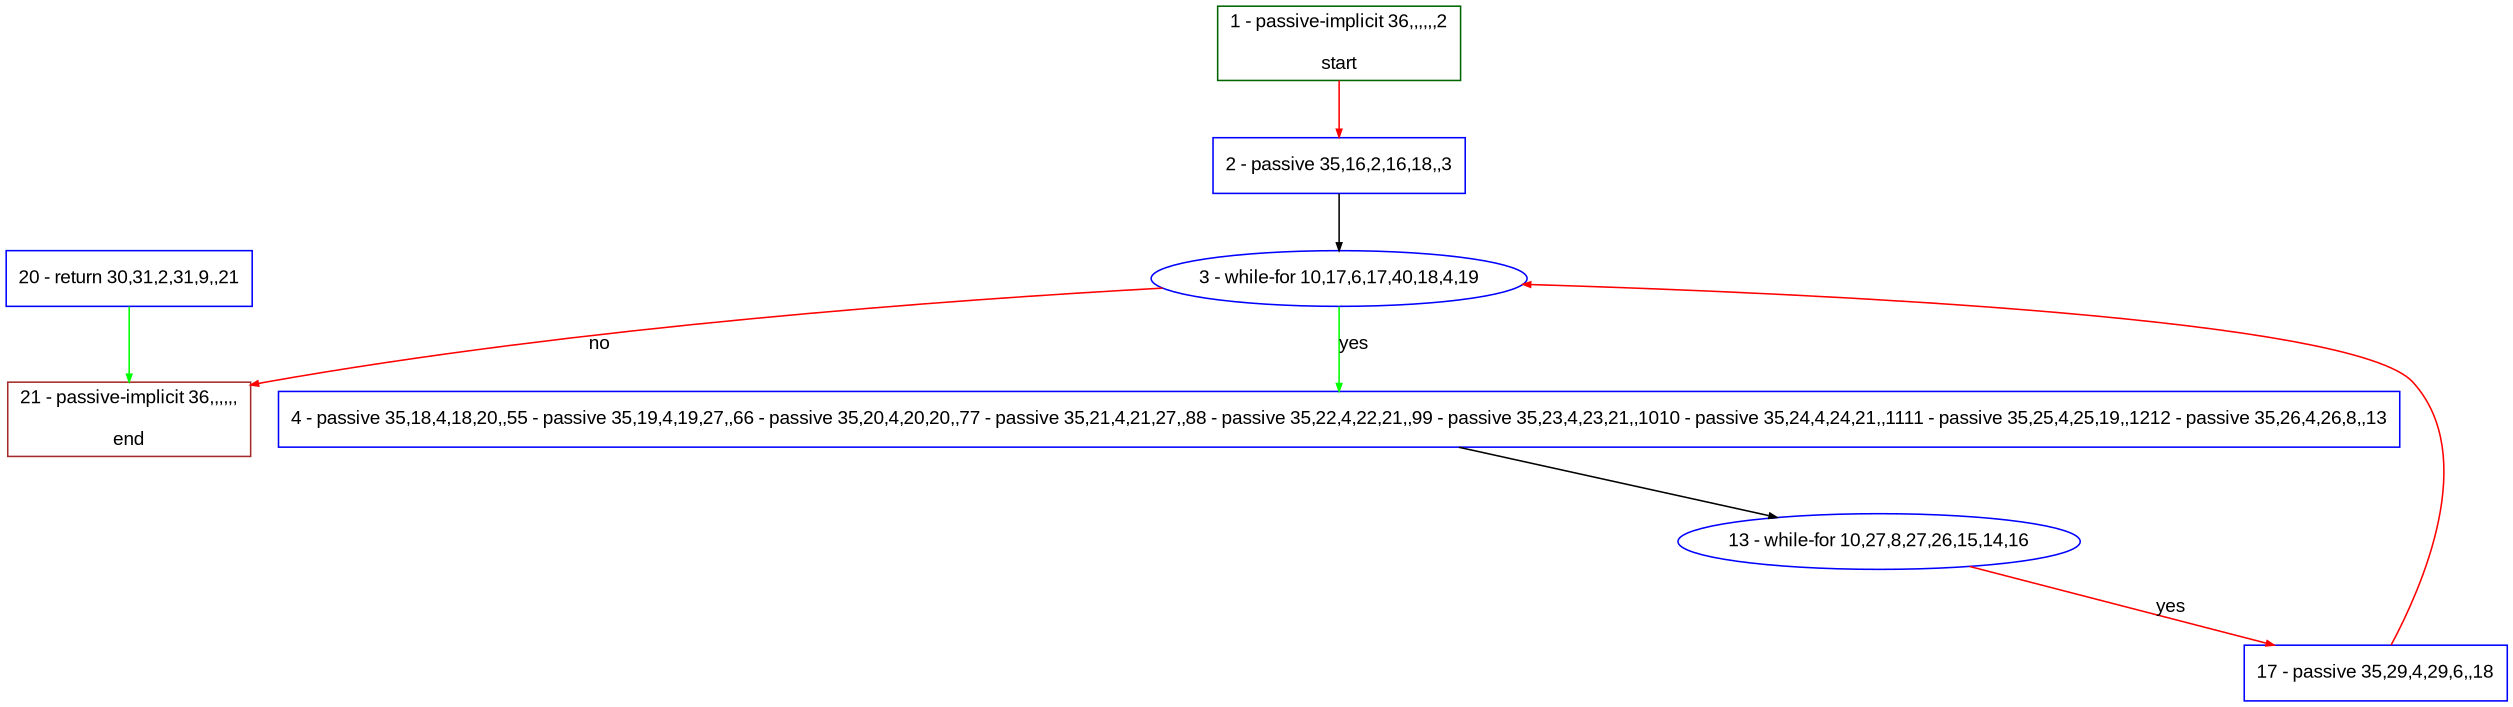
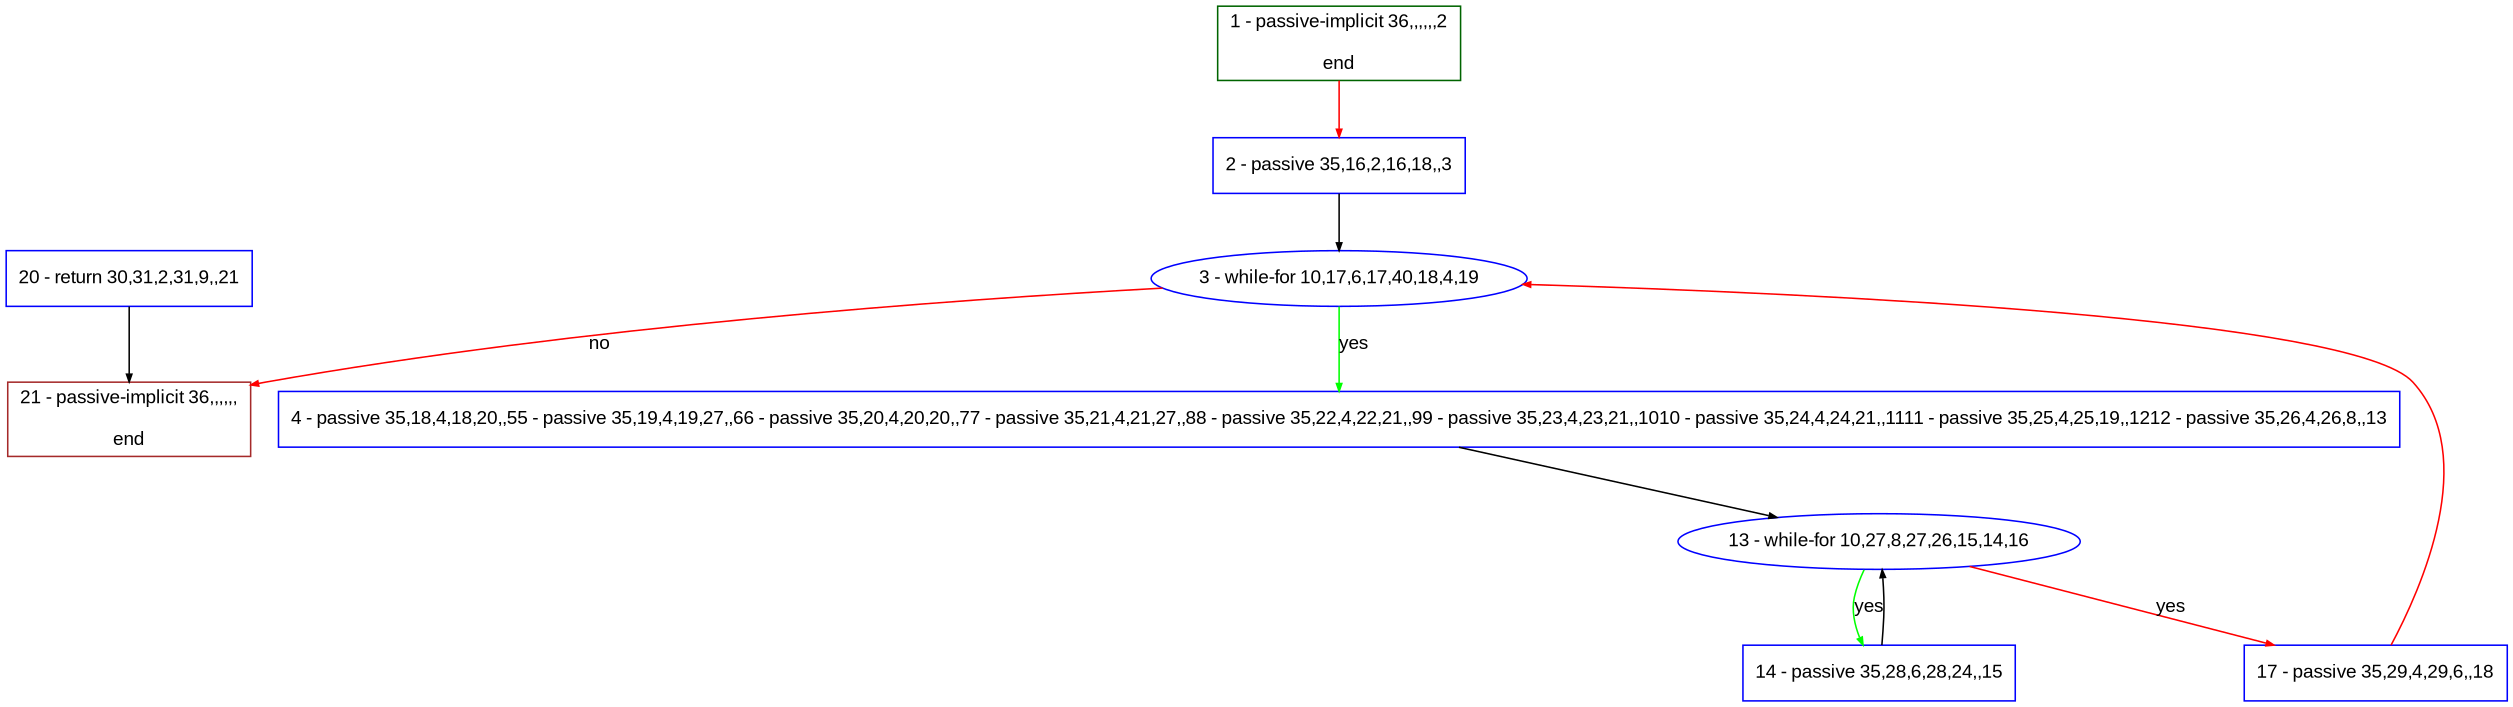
(1339, 43) -> (1339, 43)
(129, 340) -> (129, 340)
none -> (1879, 673)
